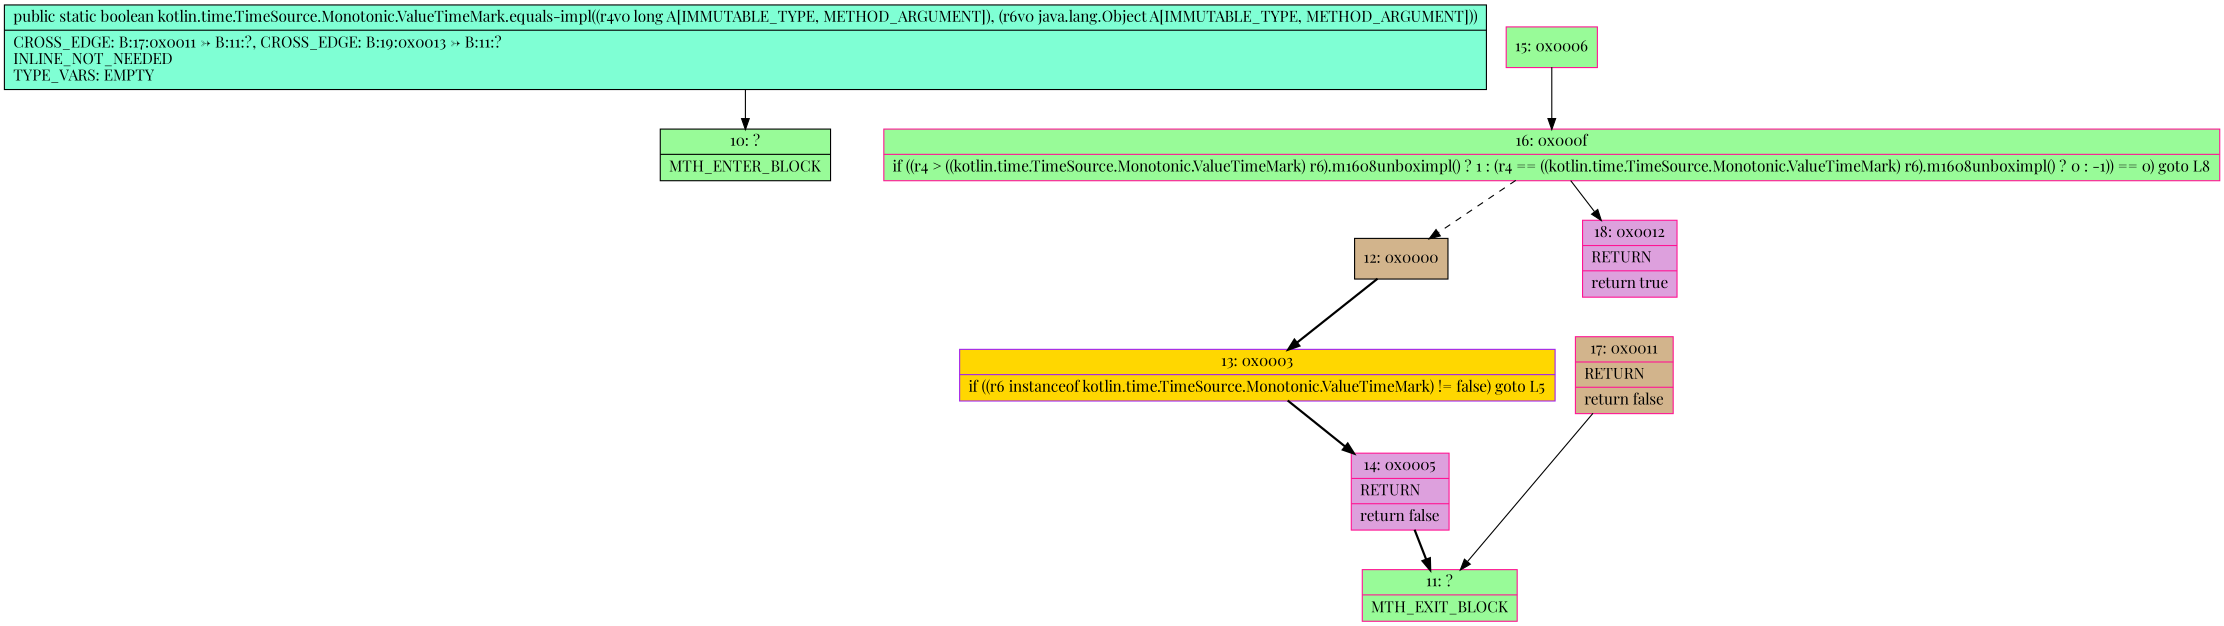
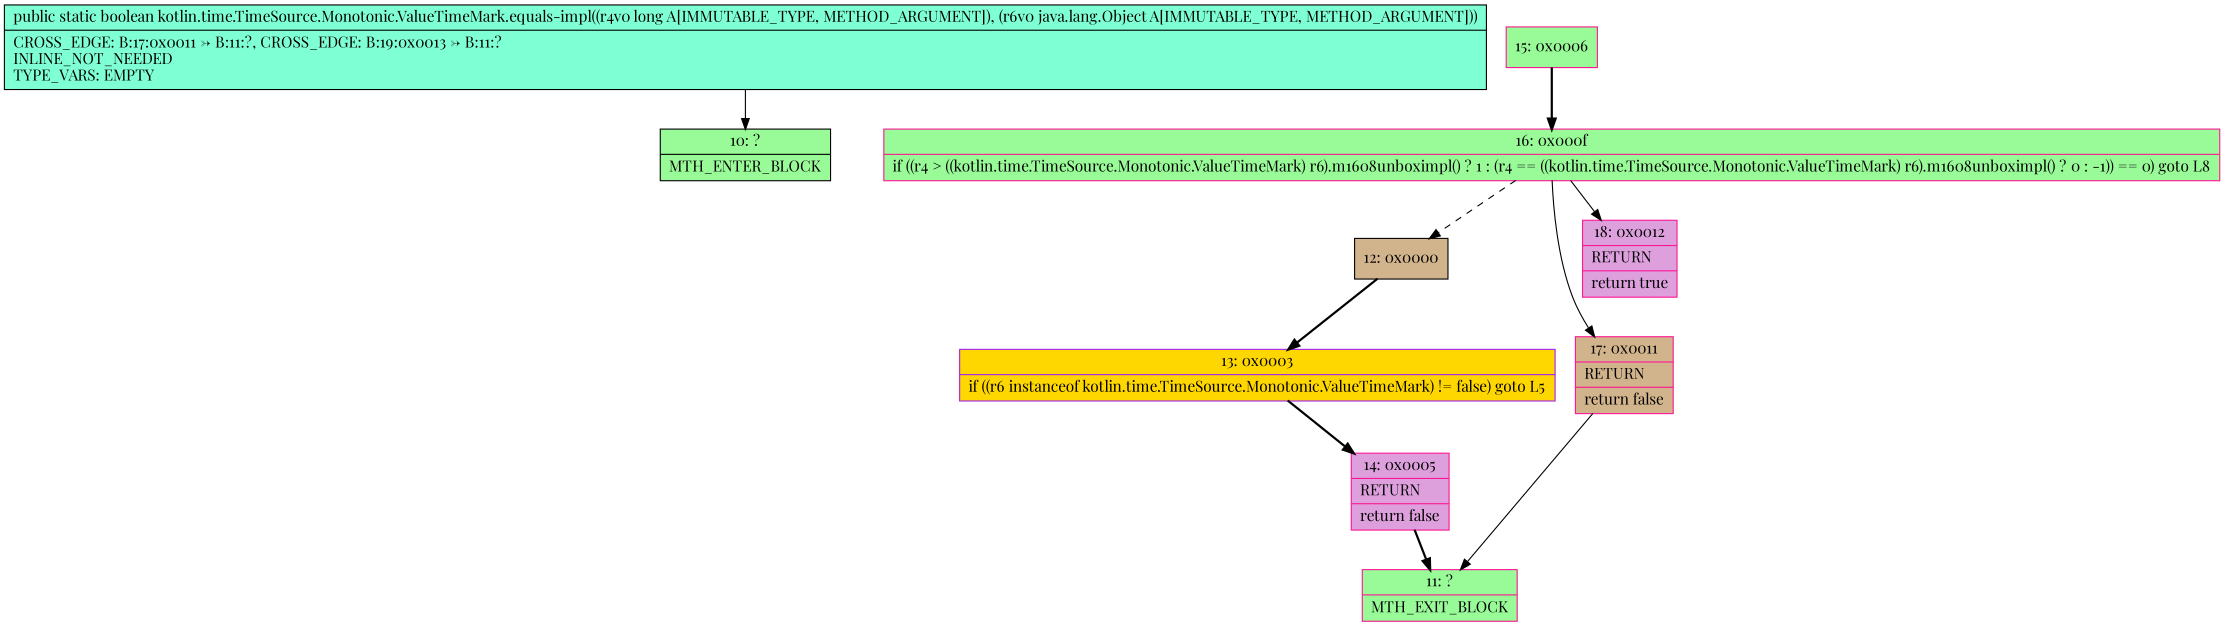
(1552, 93) -> (1552, 93)
none -> (1561, 257)
